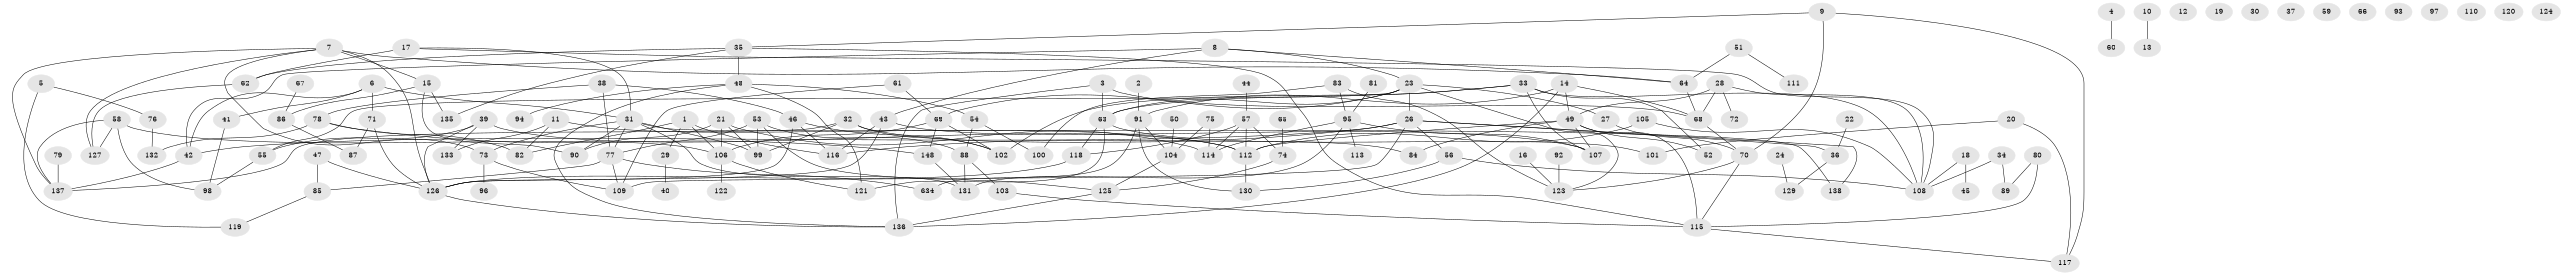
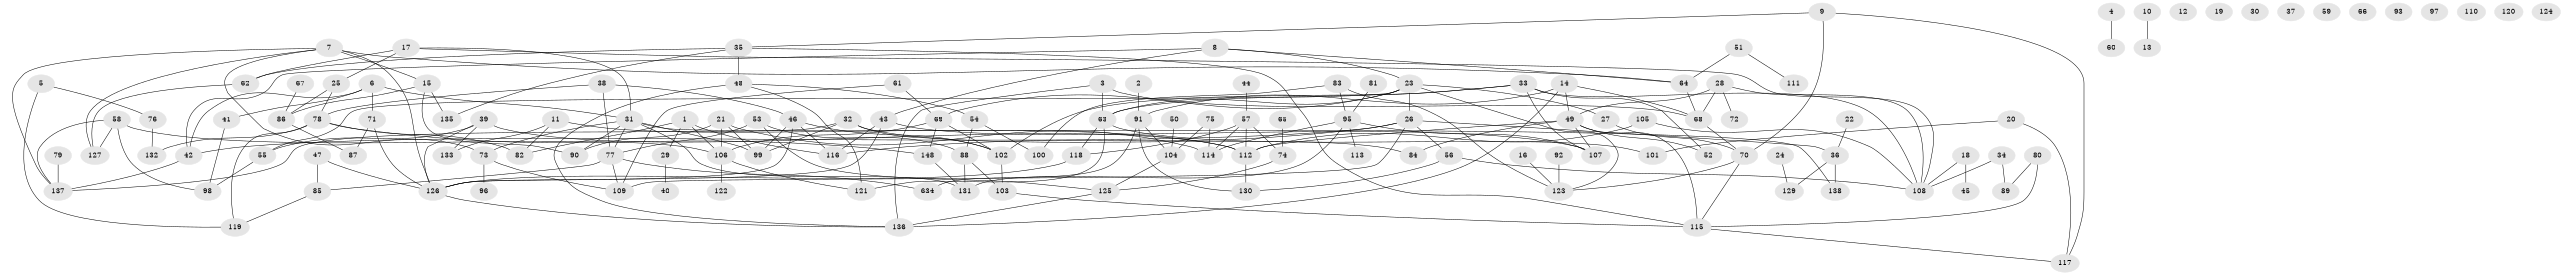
none -> (336, 84)
(520, 120) -> none
(1659, 135) -> (1835, 174)
(758, 136) -> (776, 138)
none -> (241, 152)
none -> (1002, 170)
